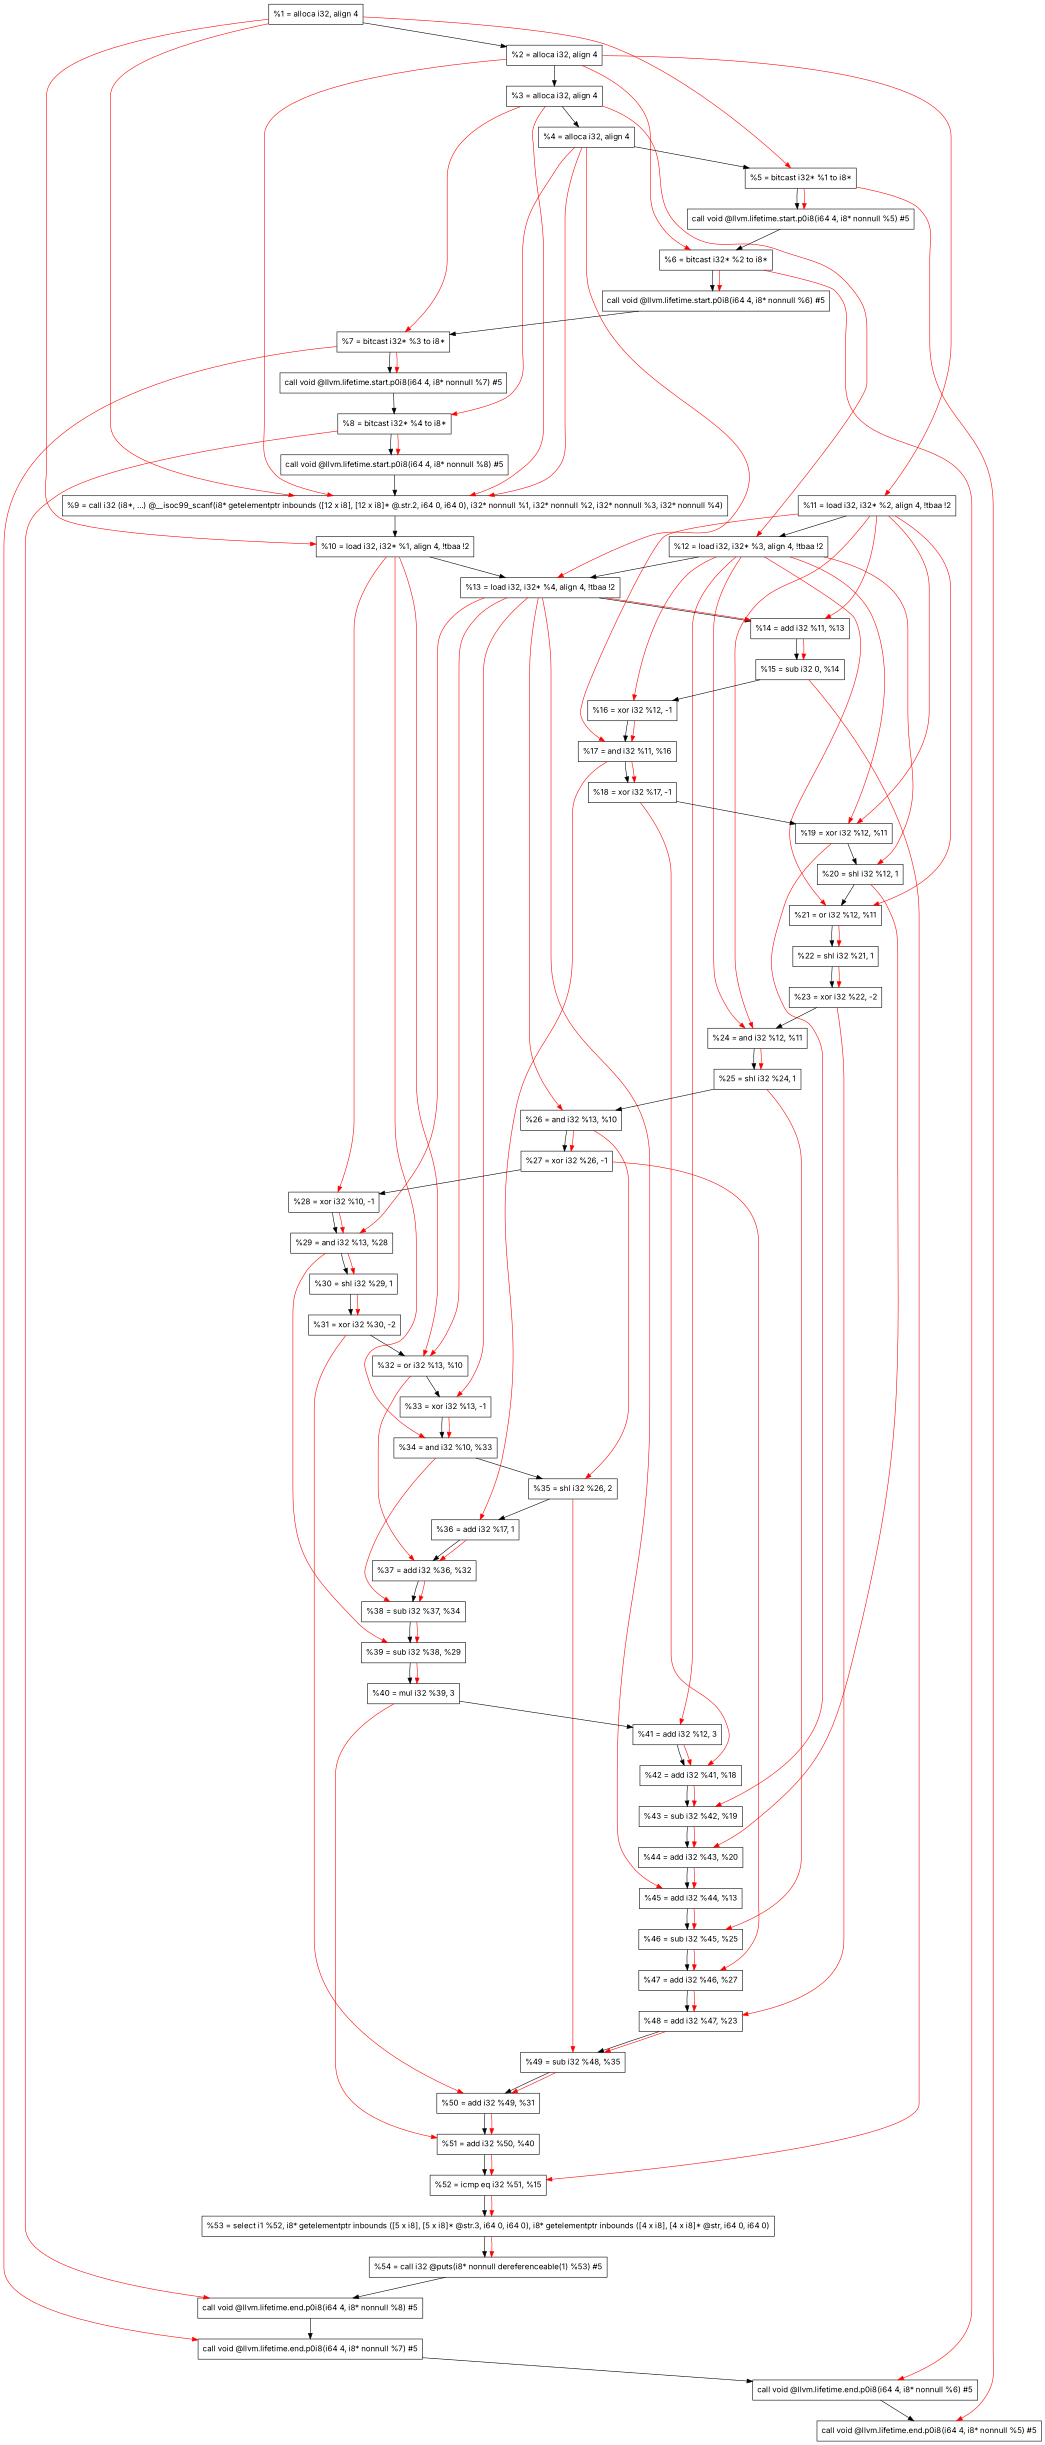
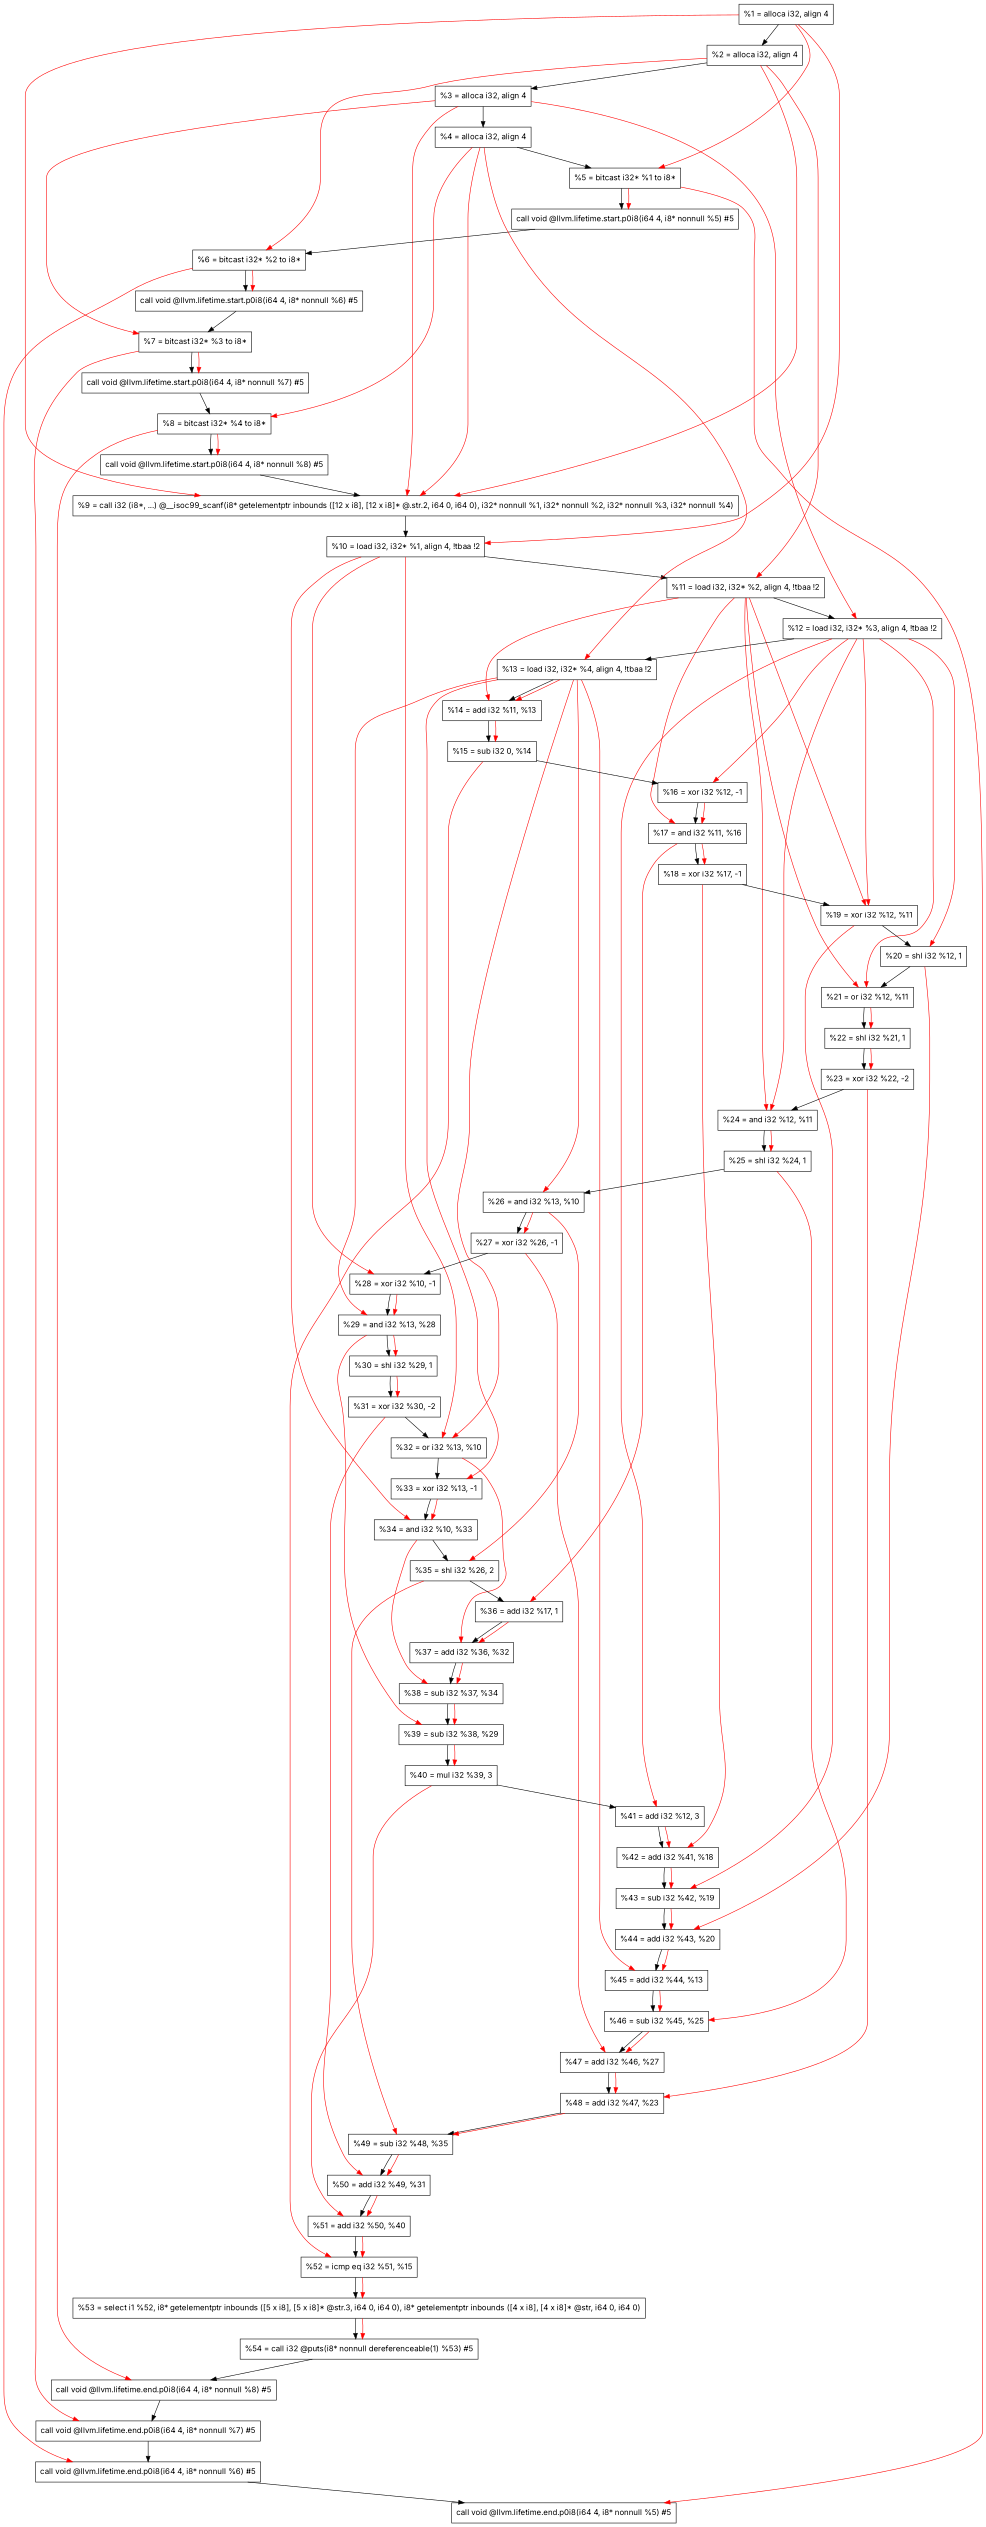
(465, 567) -> (573, 567)
